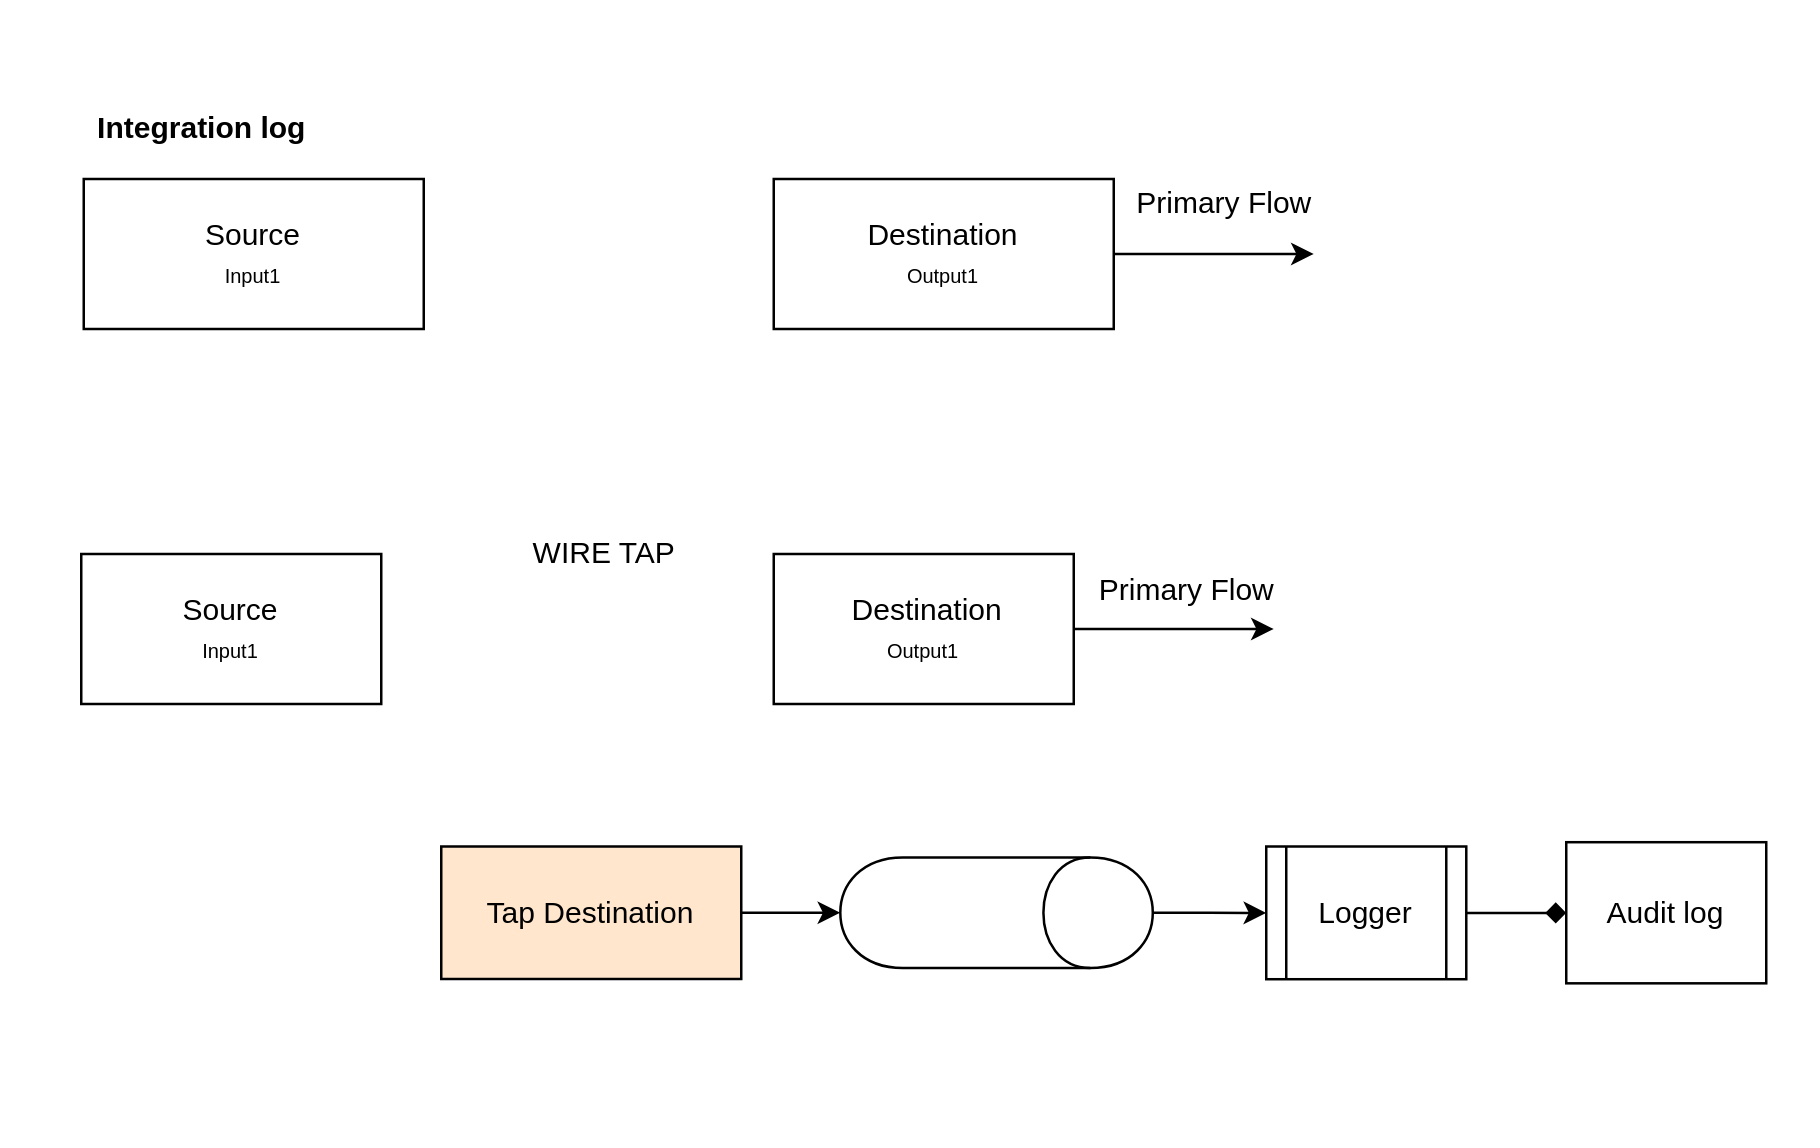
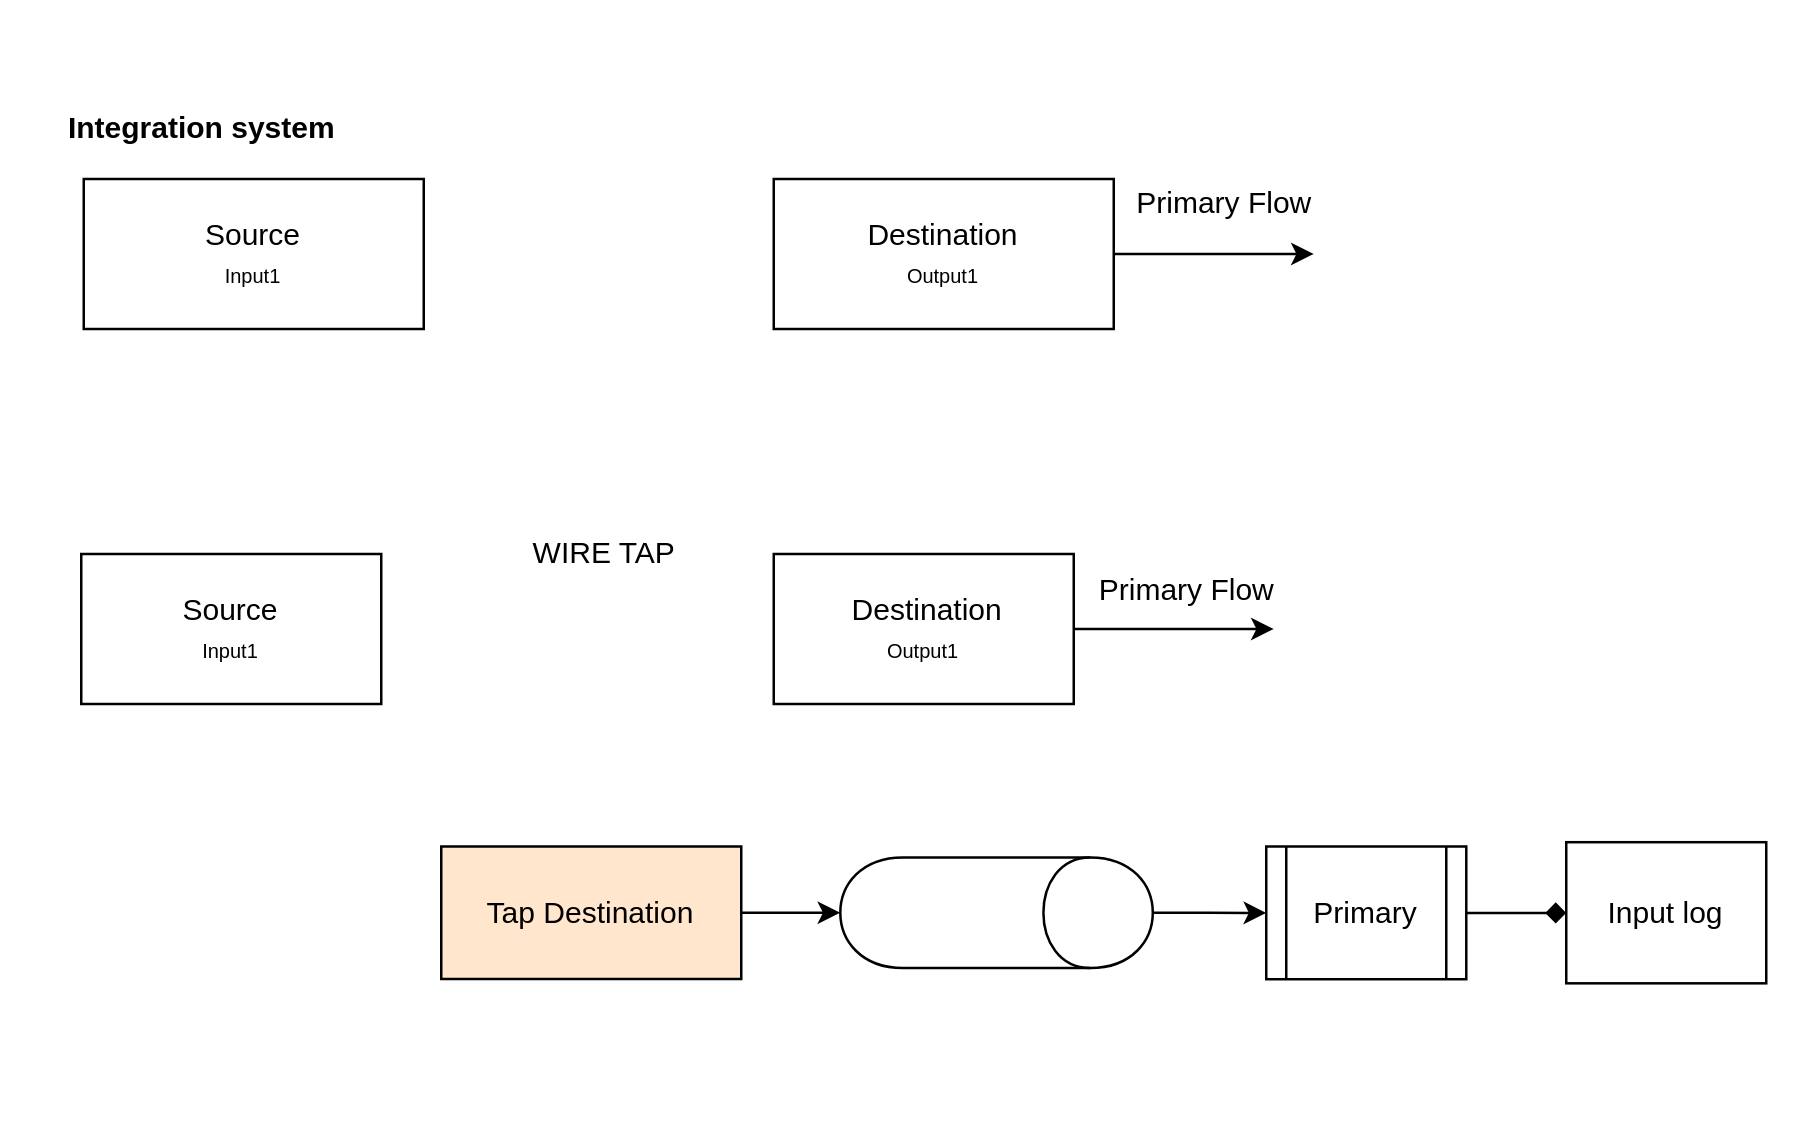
(203, 129) -> (203, 129)
(1366, 914) -> (1366, 914)
(1666, 914) -> (1666, 914)
